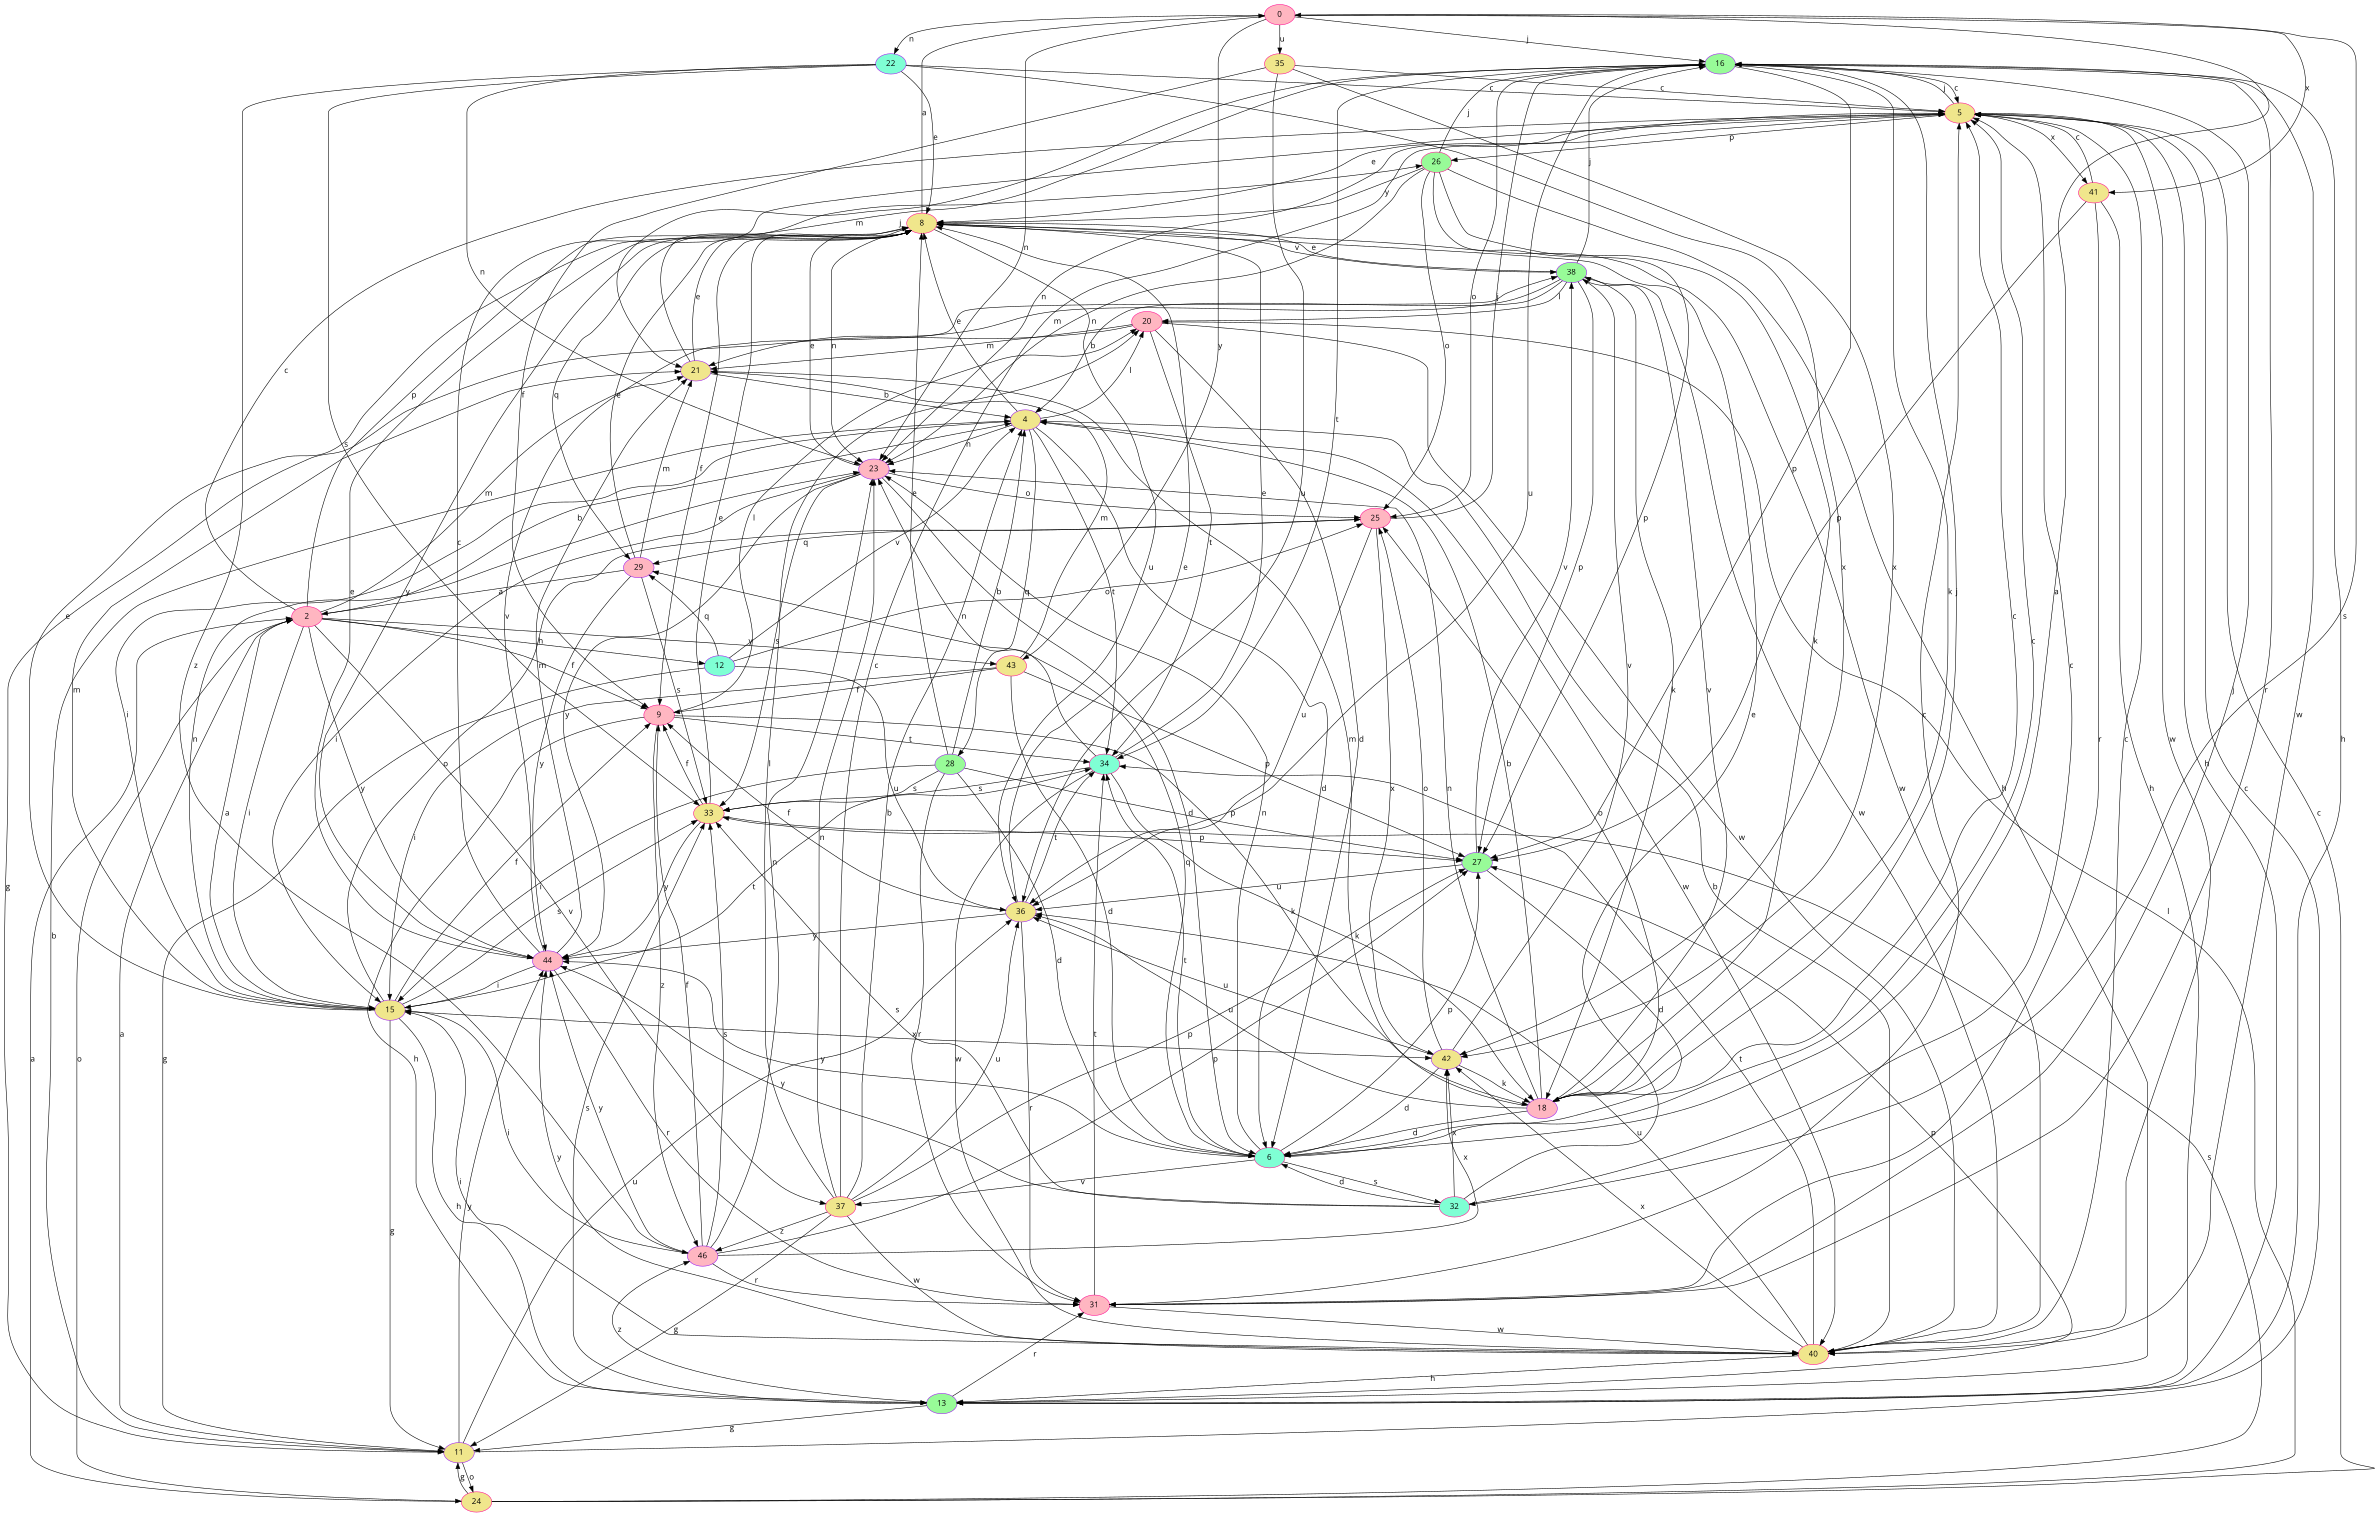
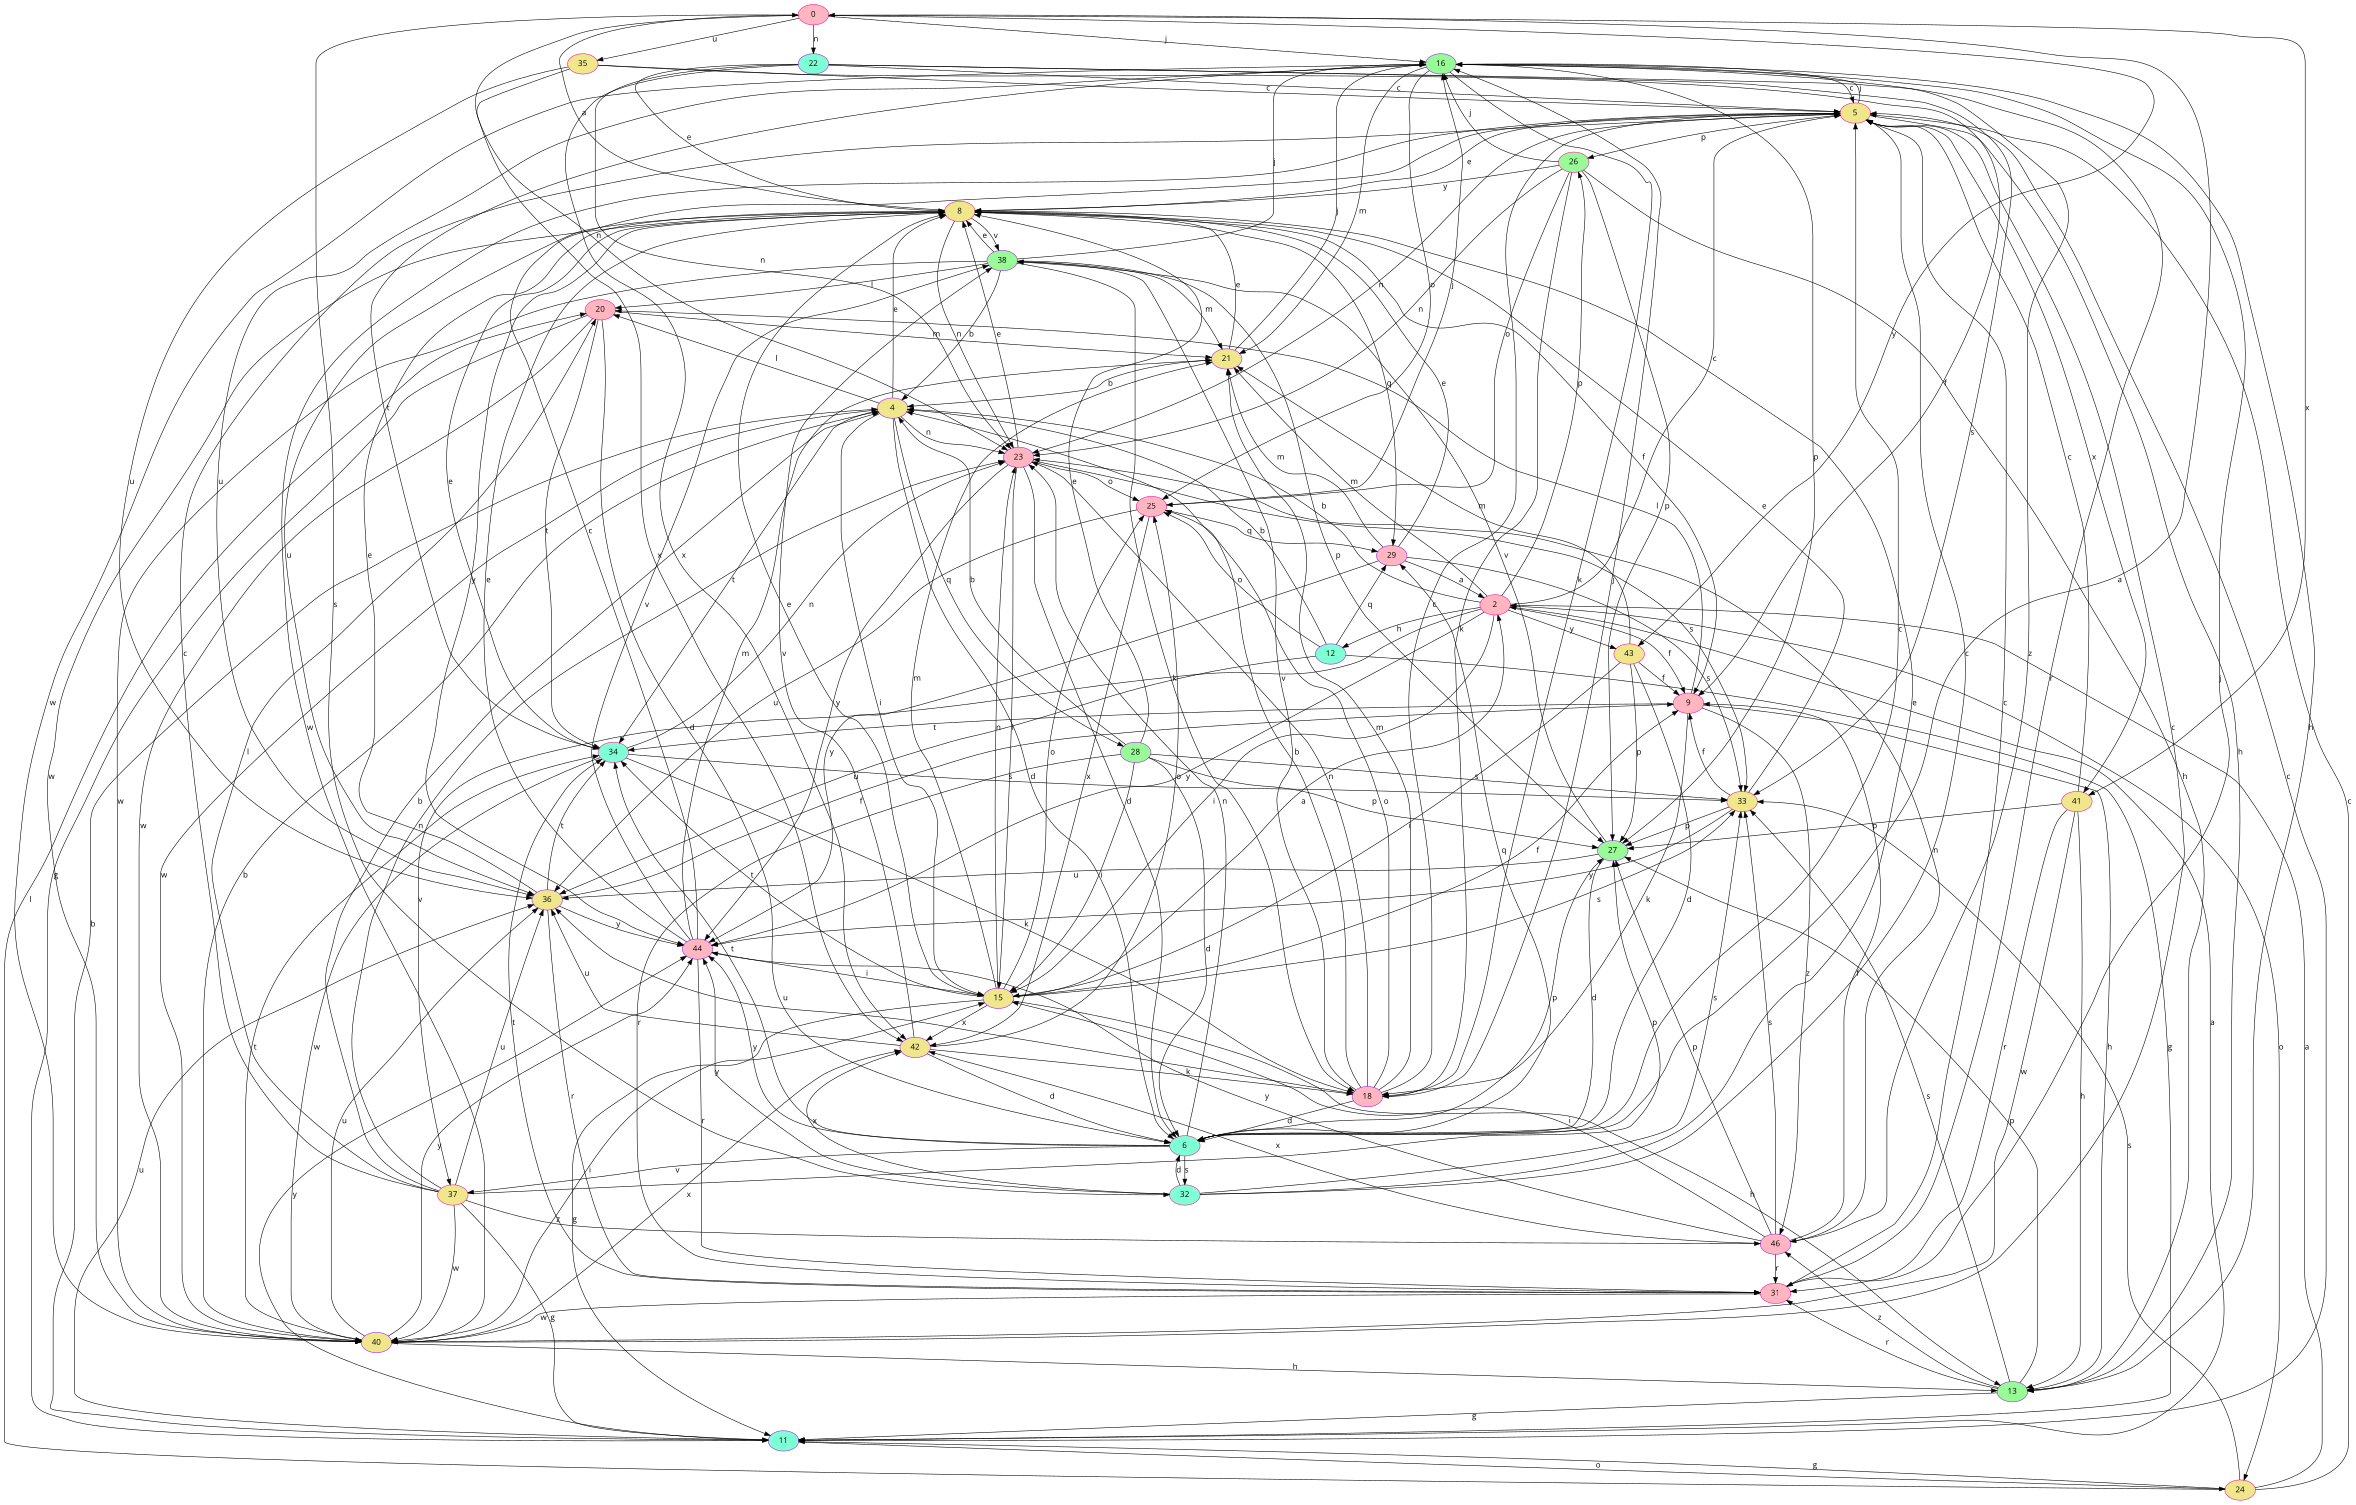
(897, 543) -> (1263, 531)
none -> (1426, 1324)
(1813, 1354) -> (376, 1343)
(459, 1453) -> (783, 1441)
